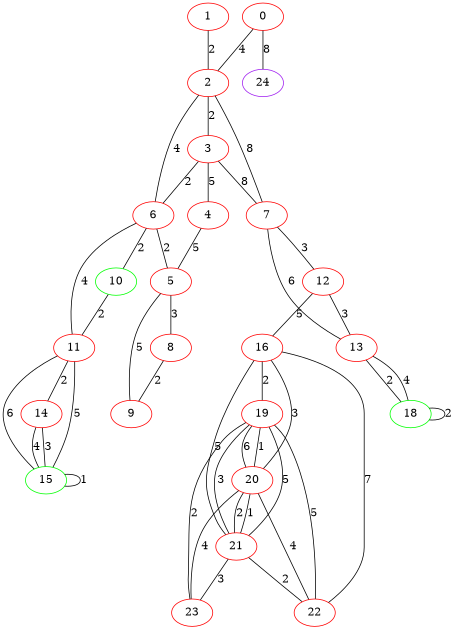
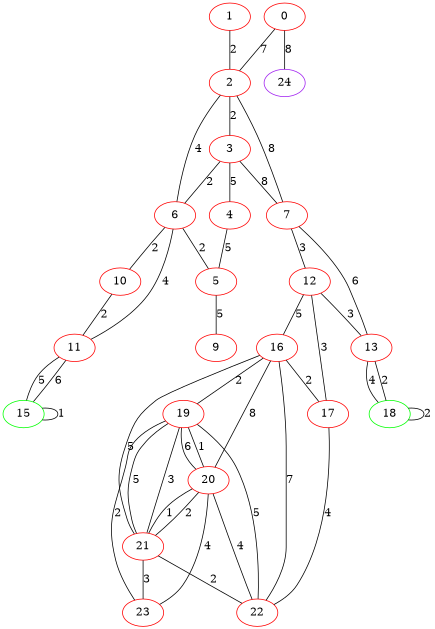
(242, 50) -> (264, 50)
(116, 282) -> (120, 282)
(171, 348) -> none
(41, 414) -> none
(295, 414) -> (253, 414)
none -> (328, 414)
